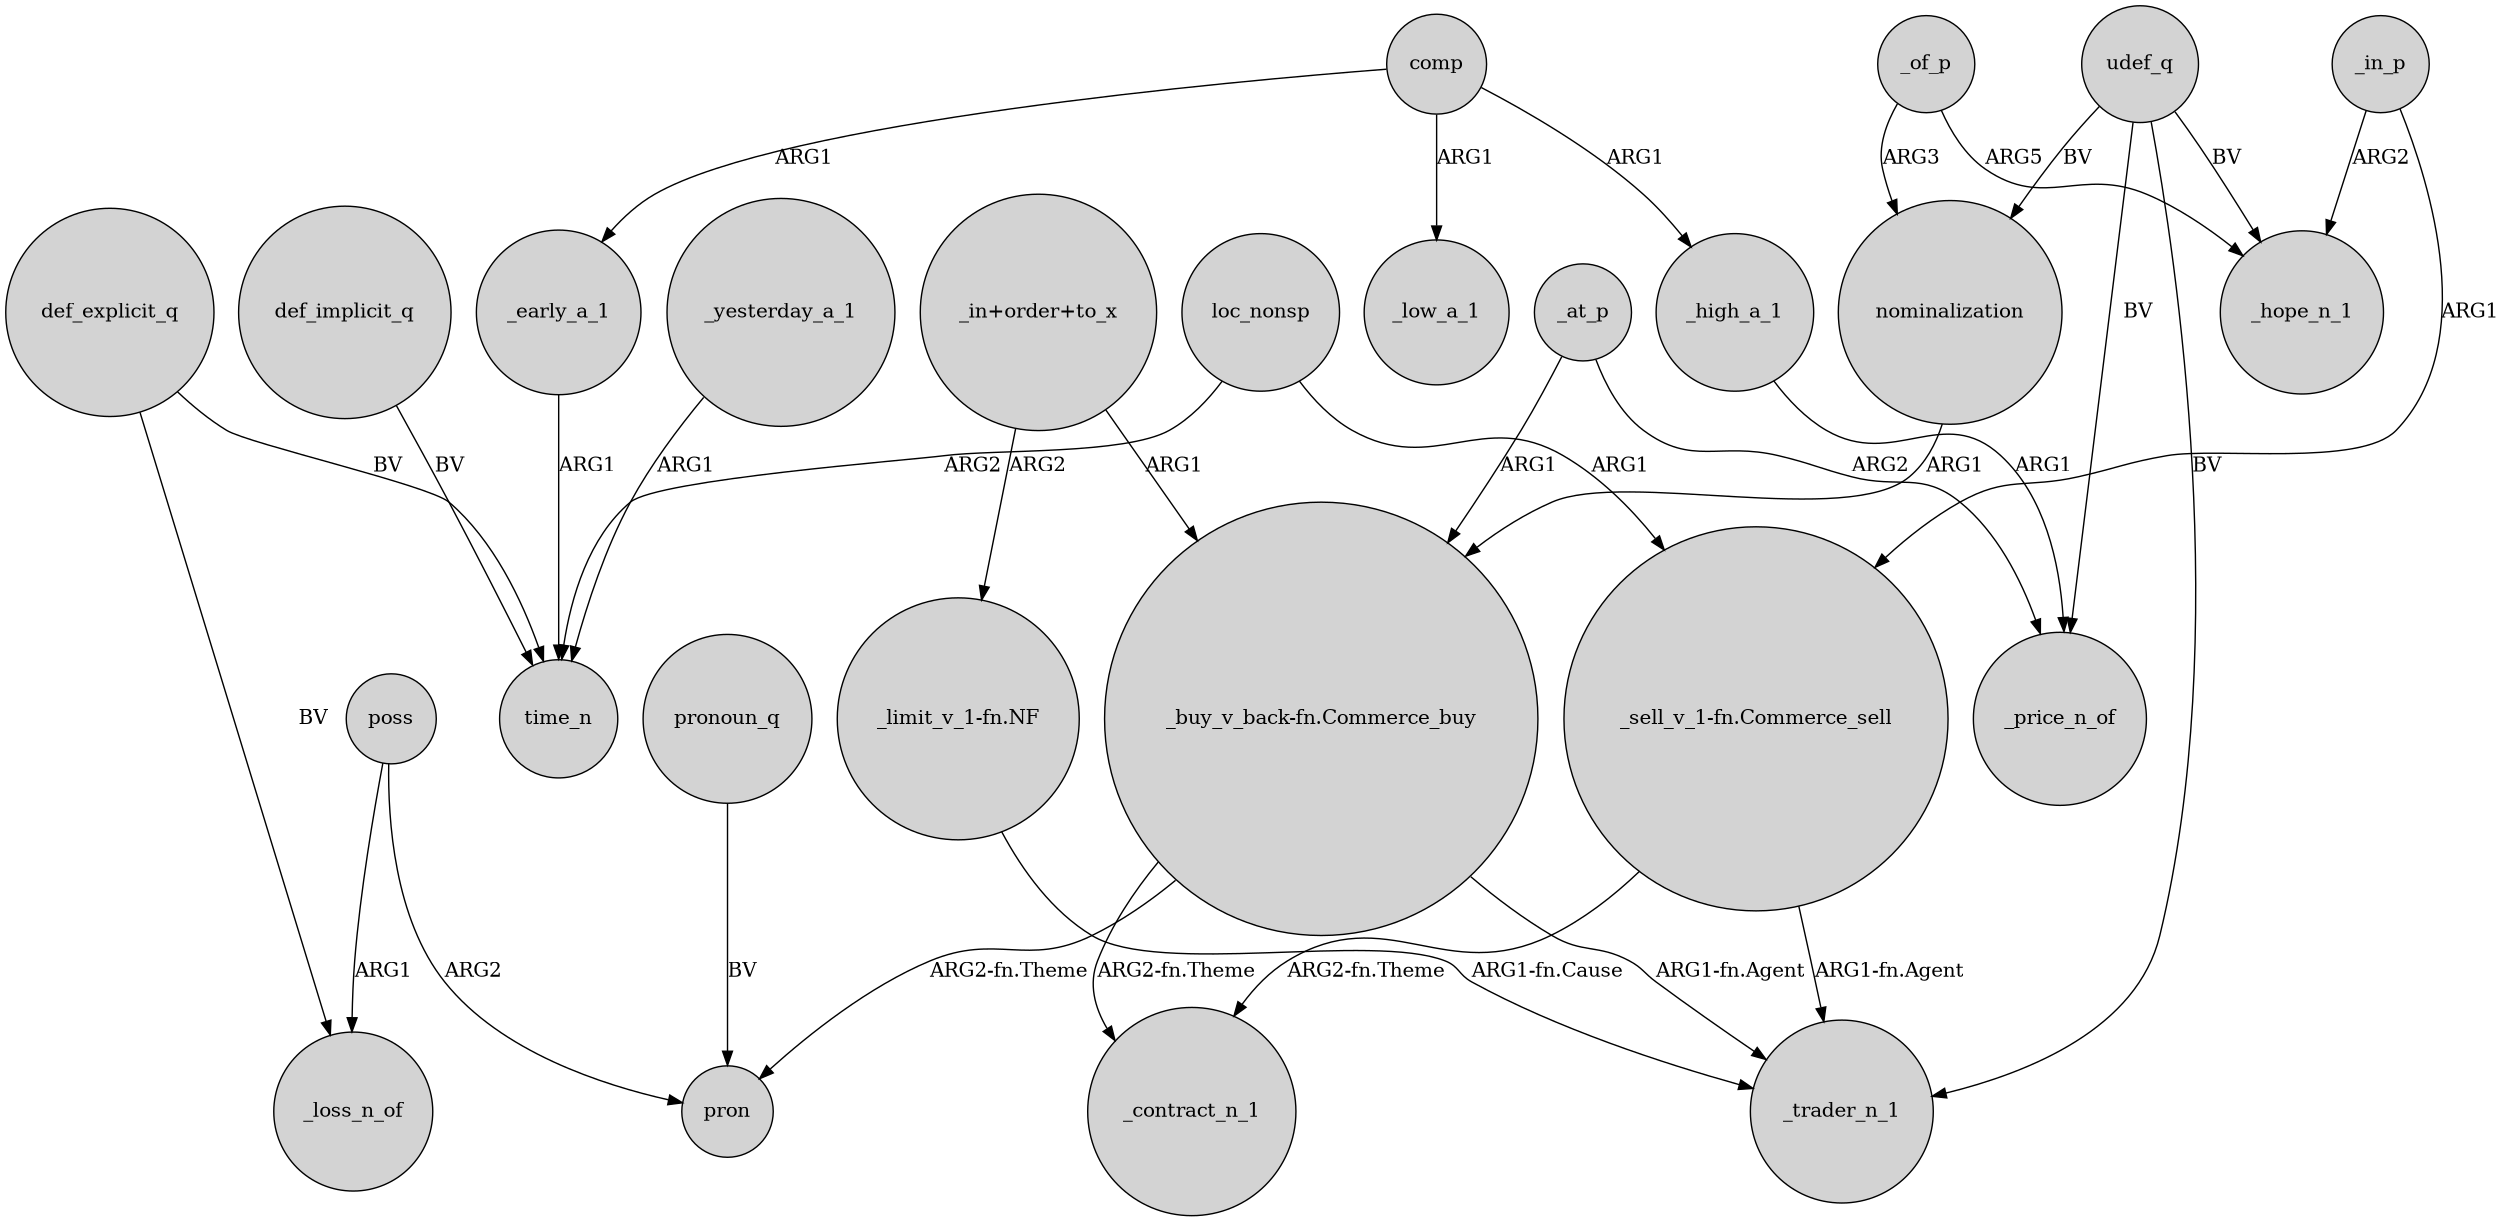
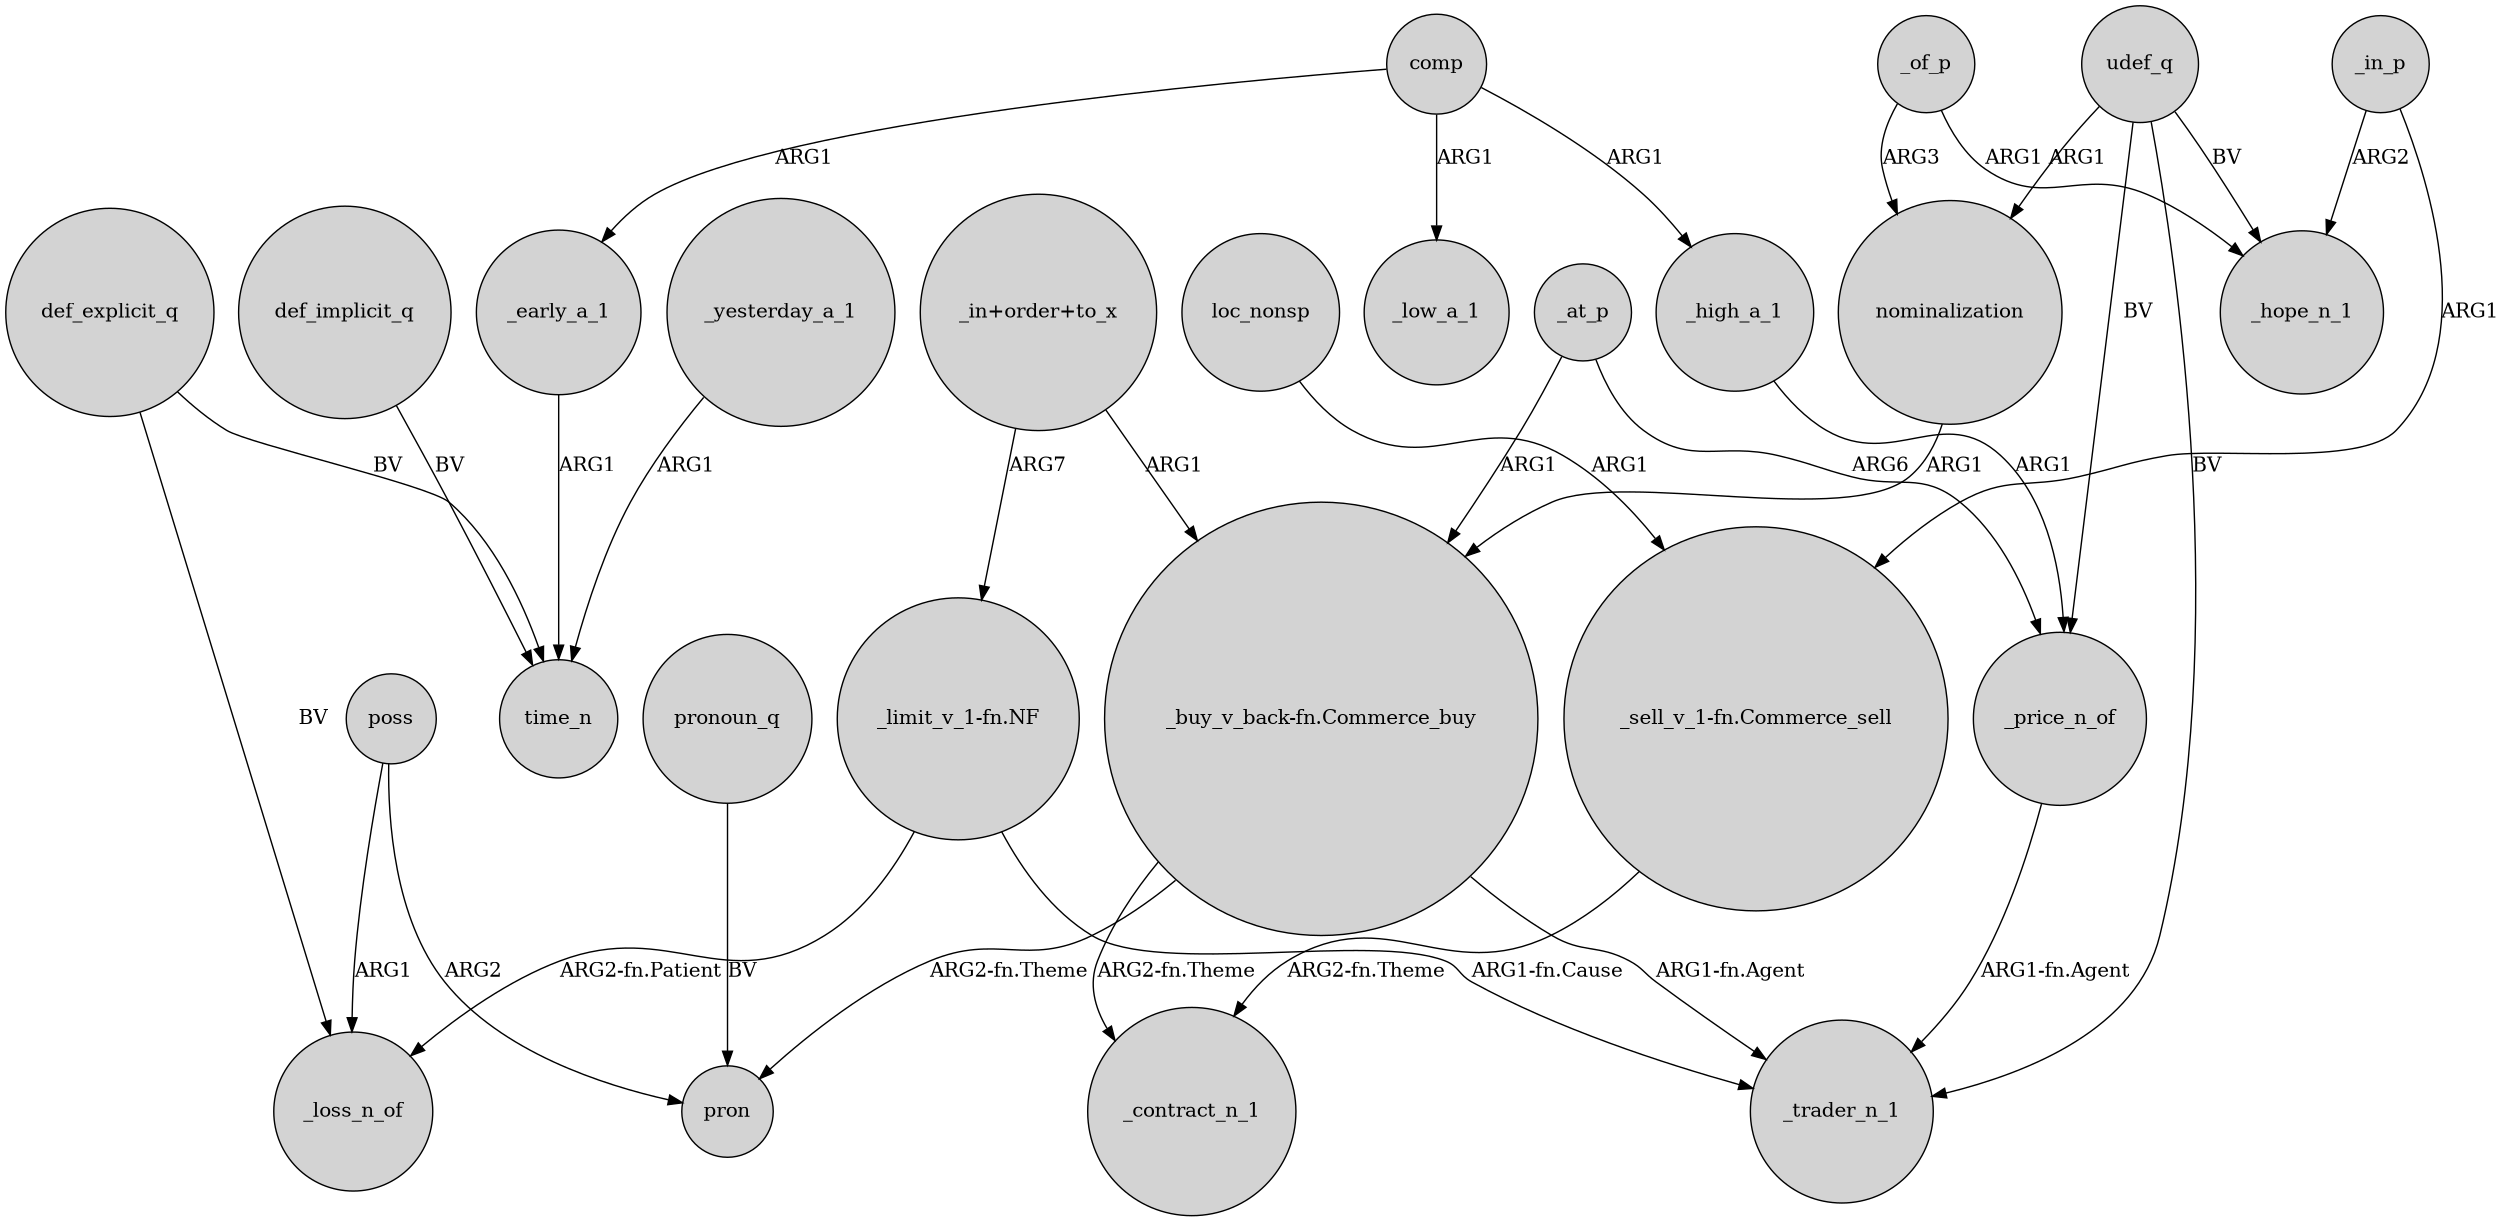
(2014, 159) -> (2014, 159)
(2077, 159) -> (2077, 159)
(855, 465) -> none
(1038, 466) -> (1038, 466)
(1881, 466) -> (1881, 466)
none -> (682, 954)
(1810, 957) -> (1997, 931)
